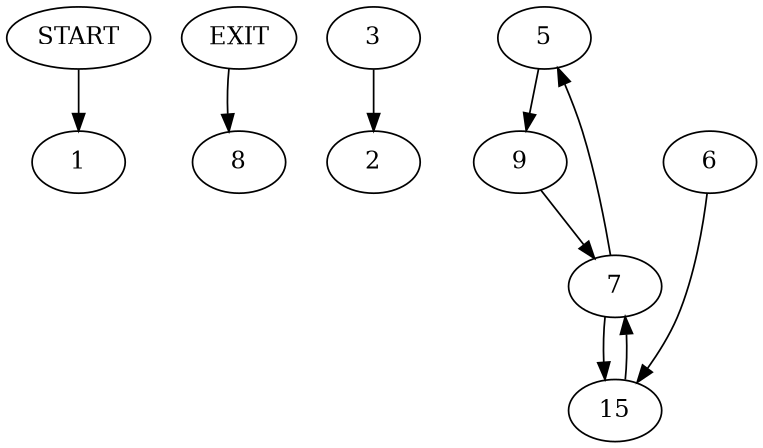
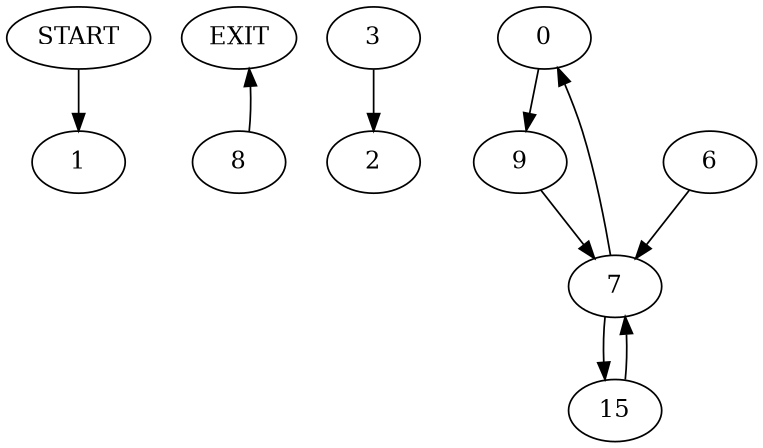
(544, 38) -> (544, 38)
(228, 91) -> (251, 109)
(689, 285) -> (668, 217)
